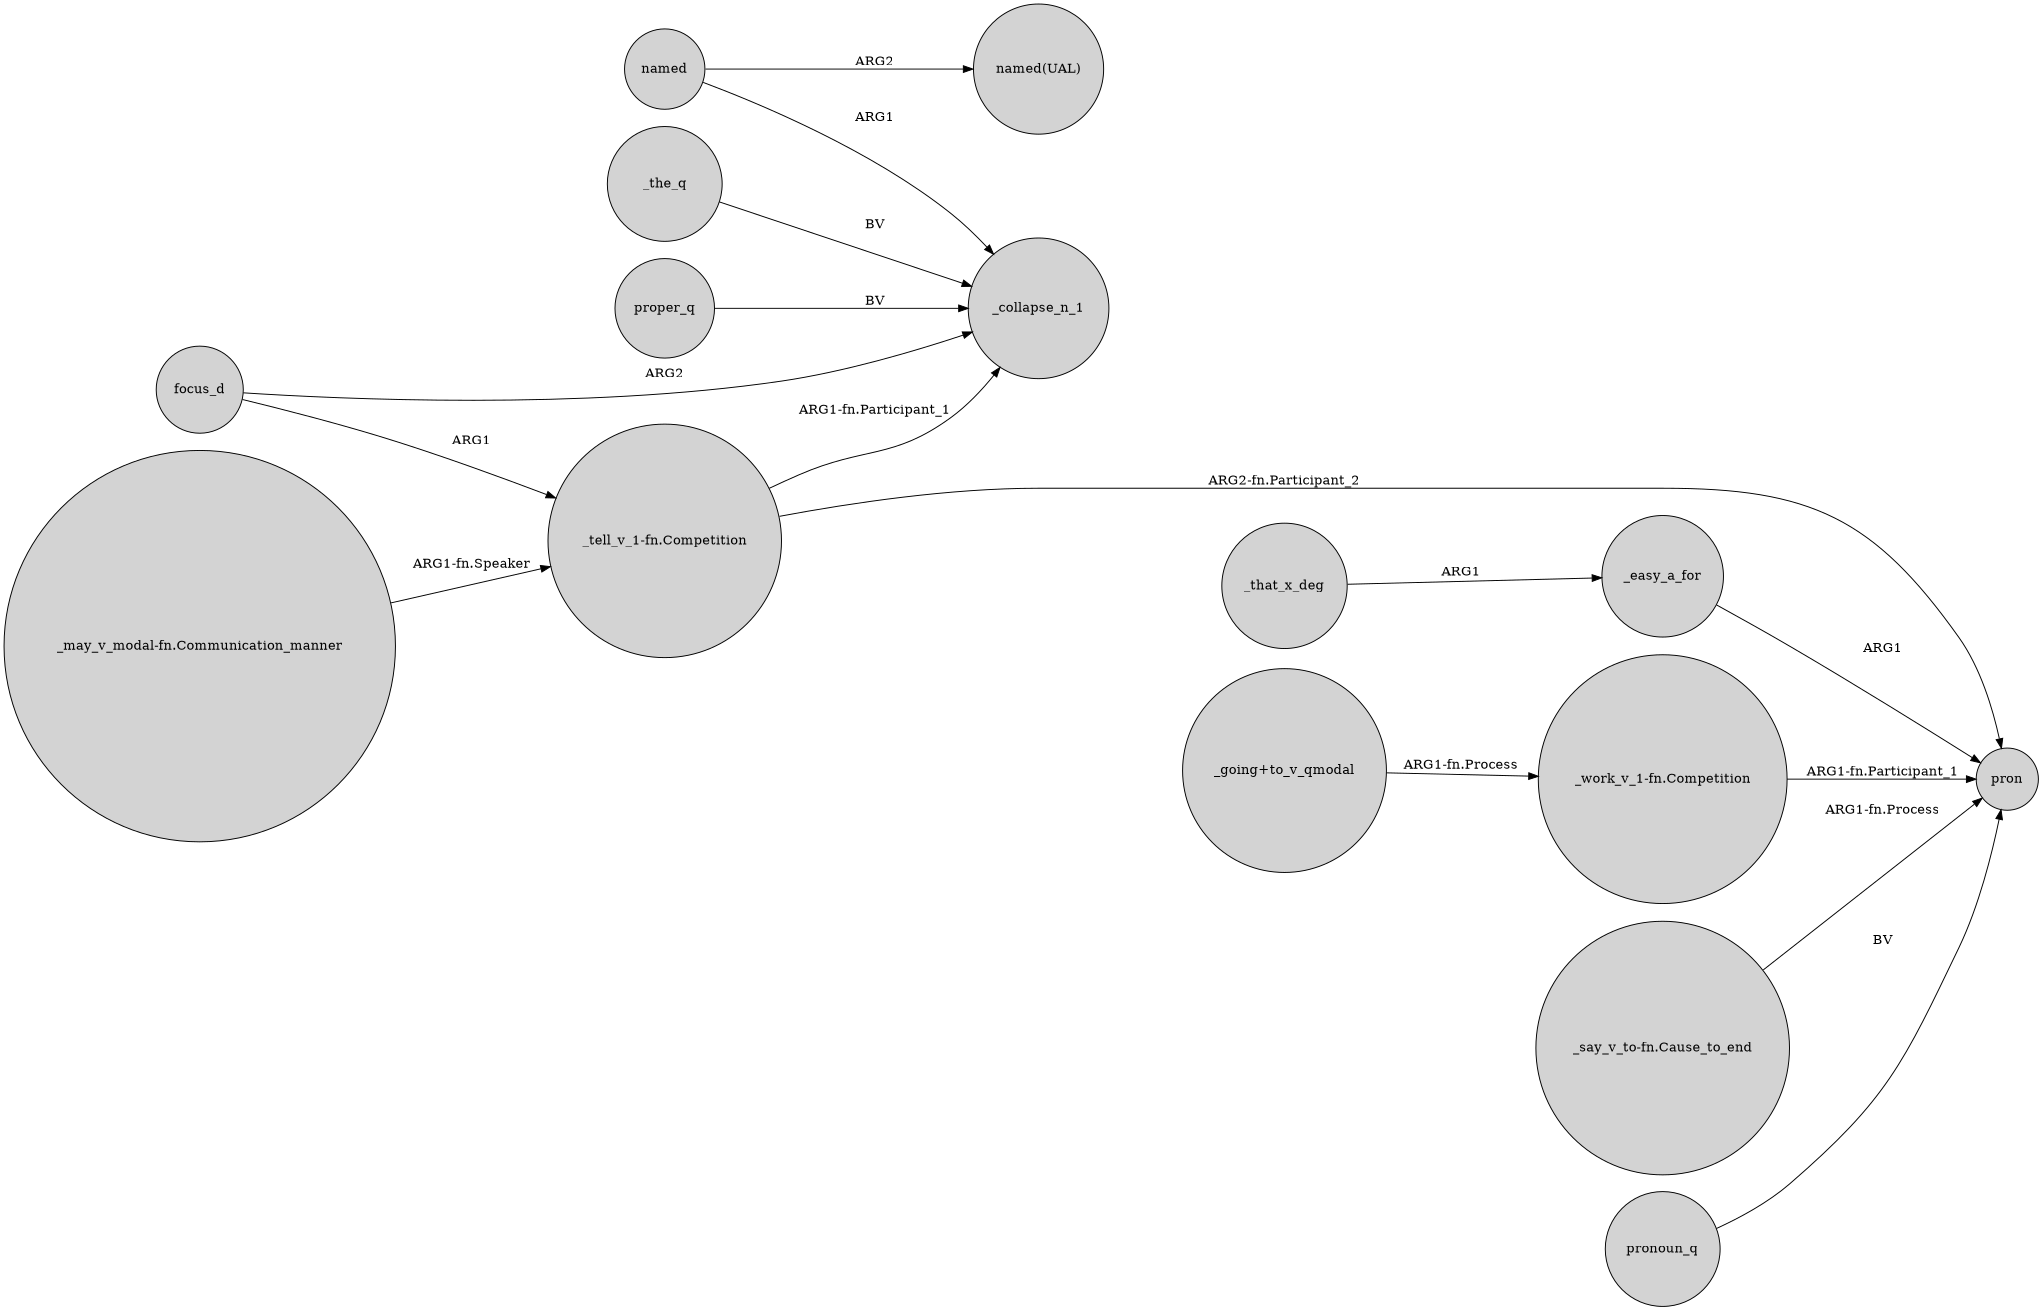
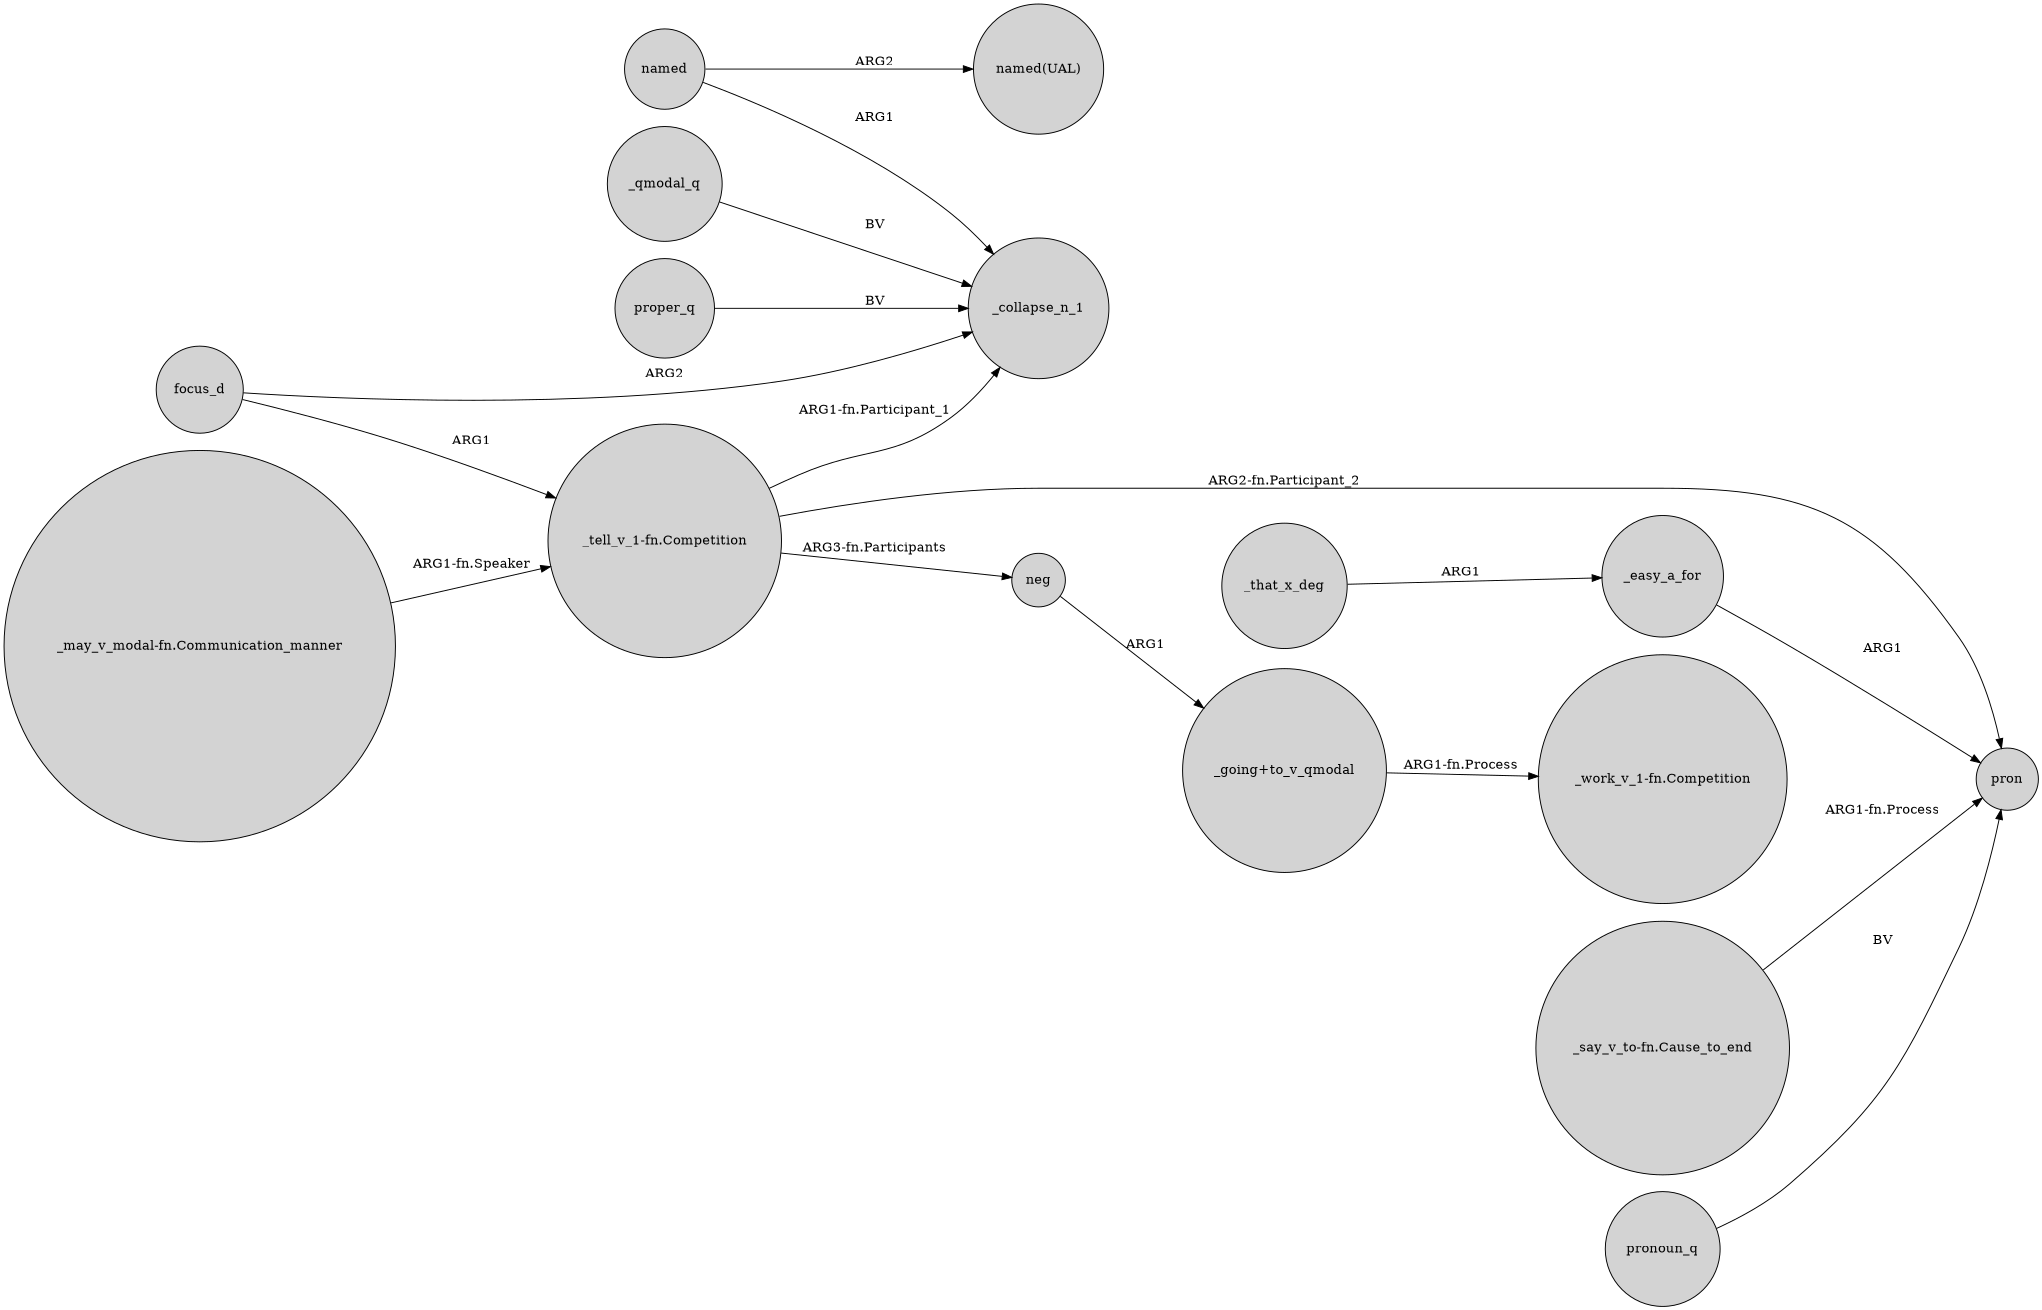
(665, 184) -> (665, 184)
none -> (1039, 580)
(1877, 779) -> none
